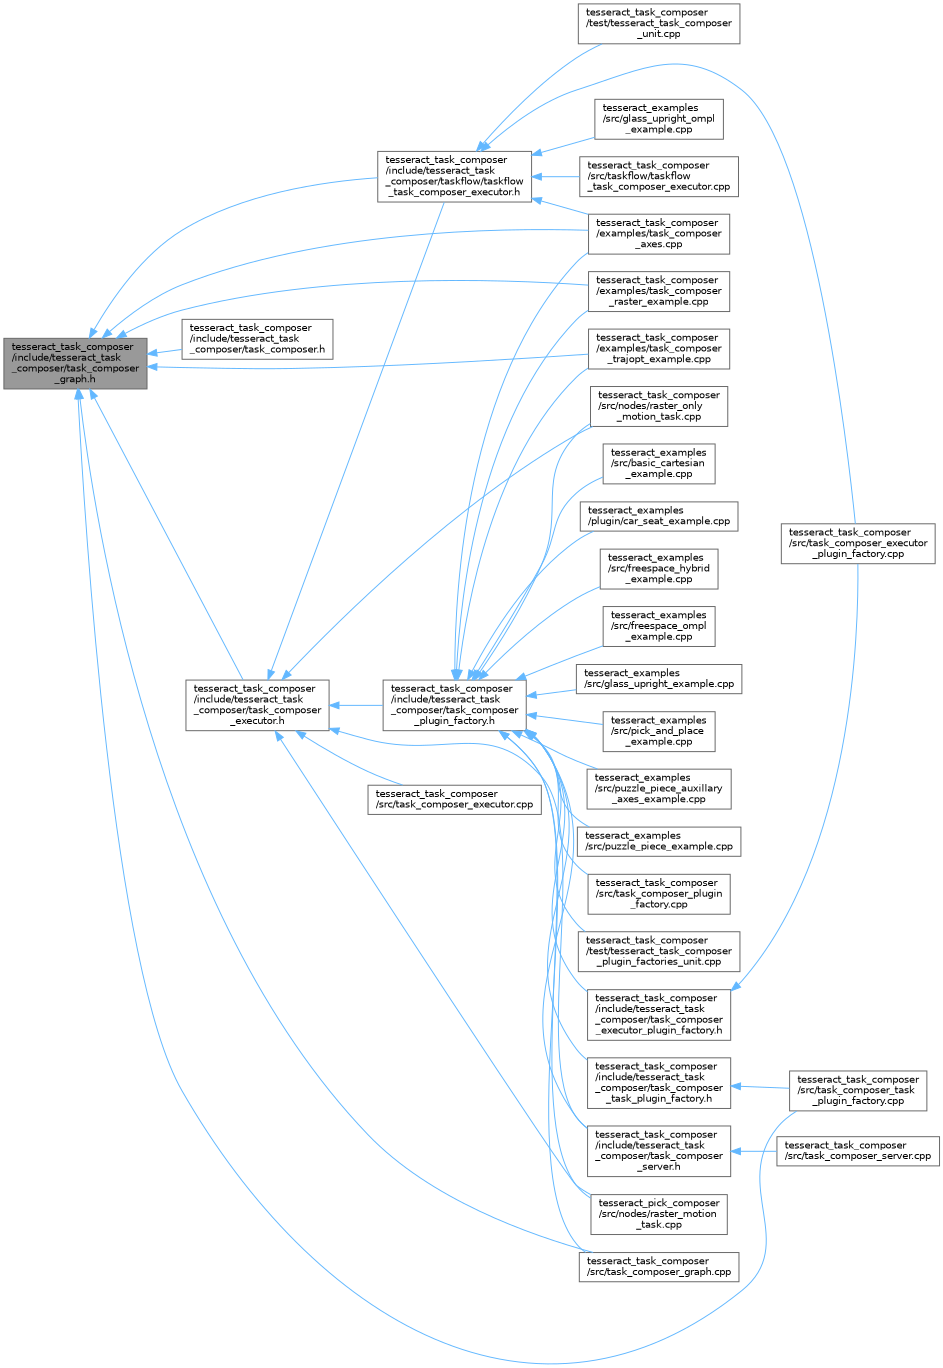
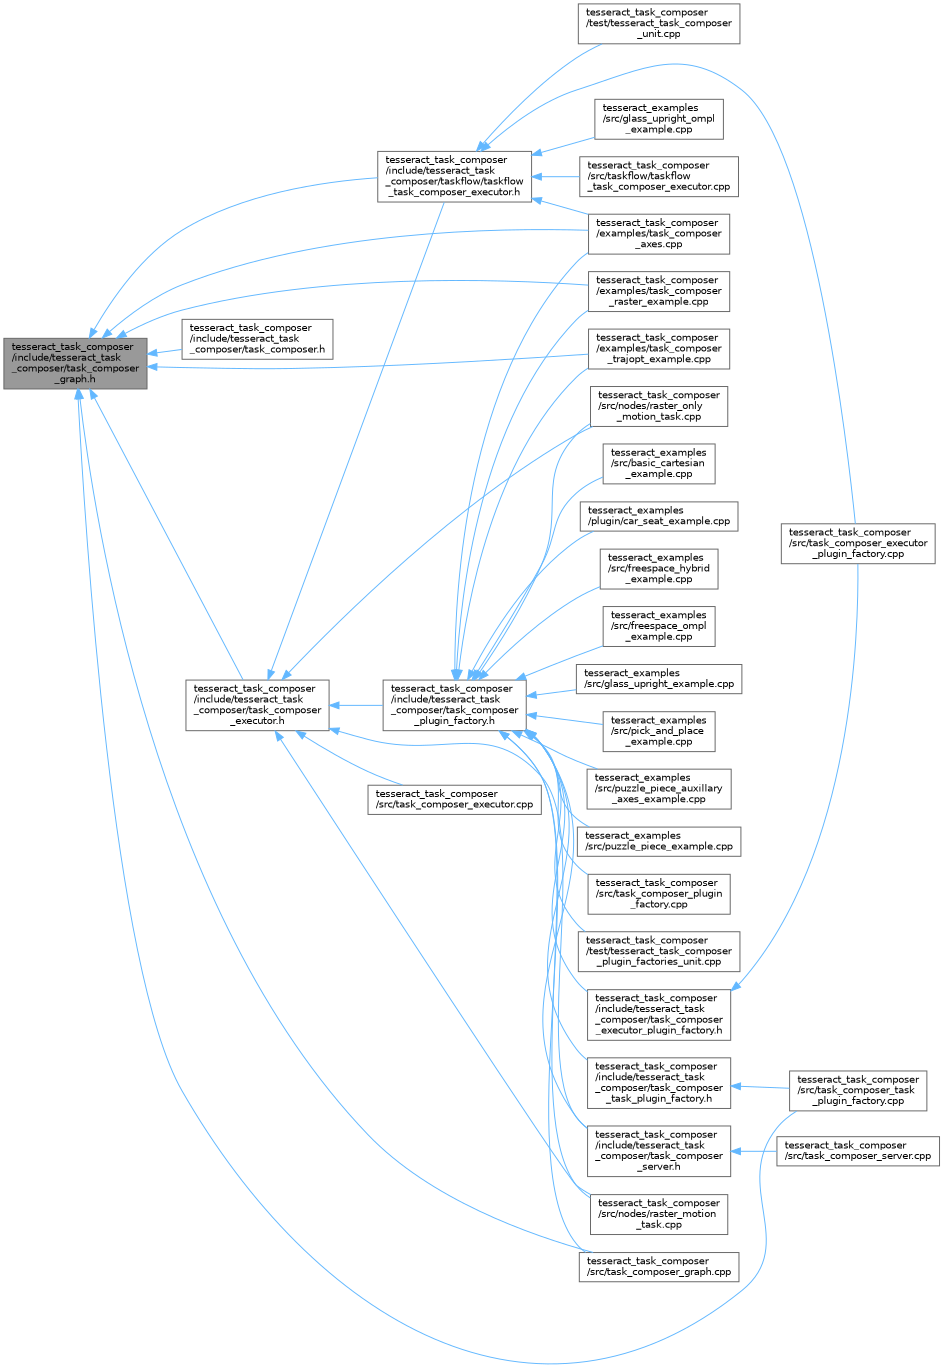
(659, 1215) -> (659, 1215)
